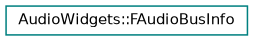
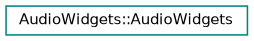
(127, 20) -> (127, 20)
